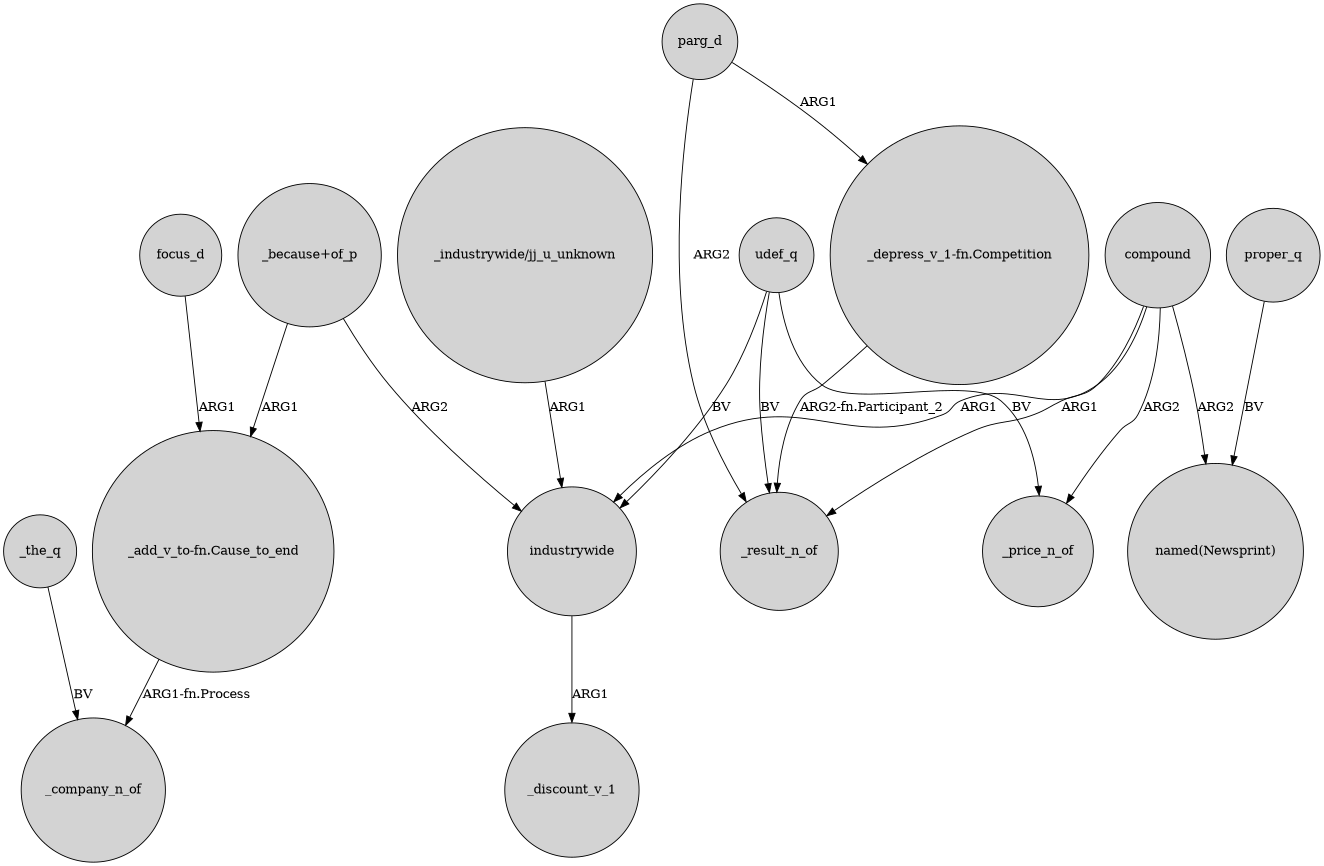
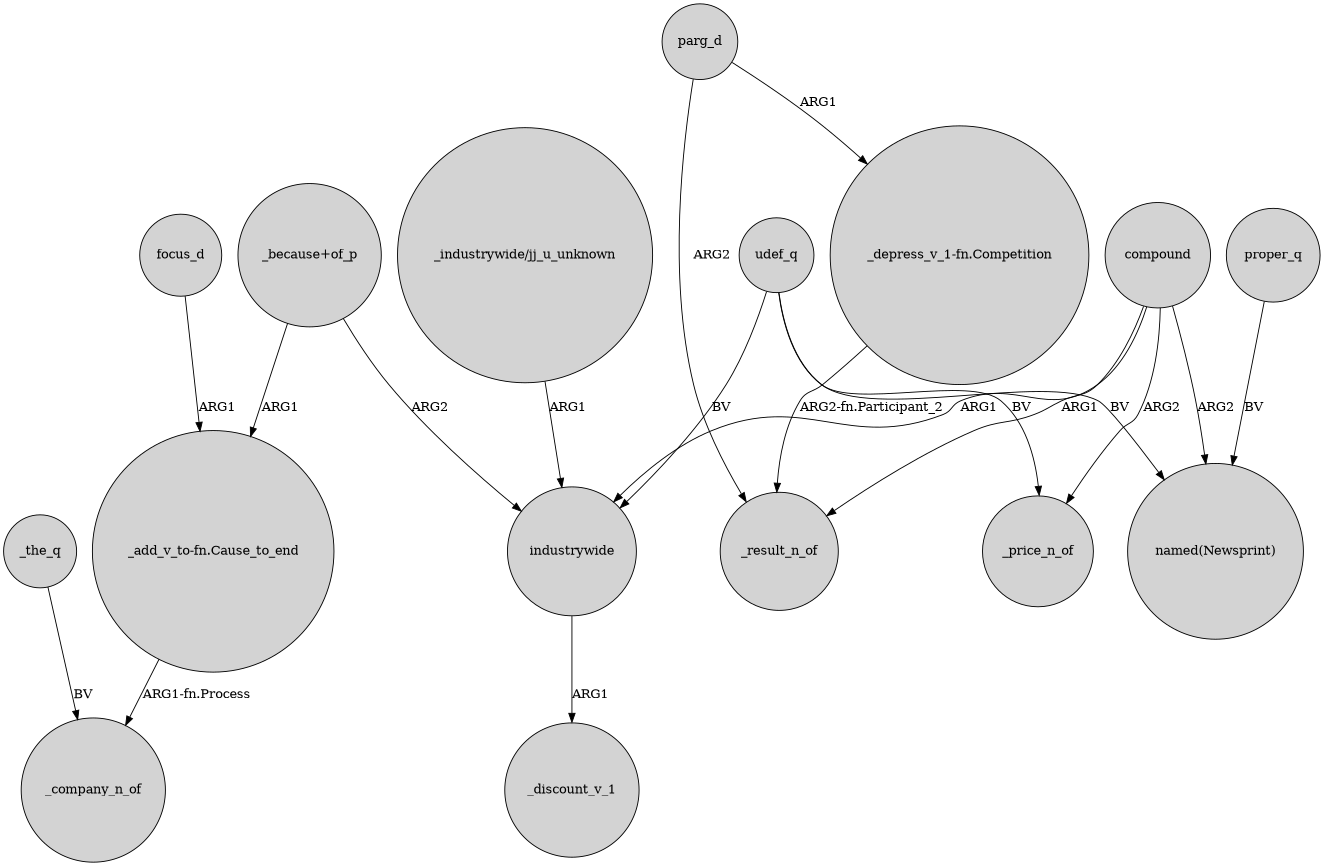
(760, 388) -> (942, 397)
